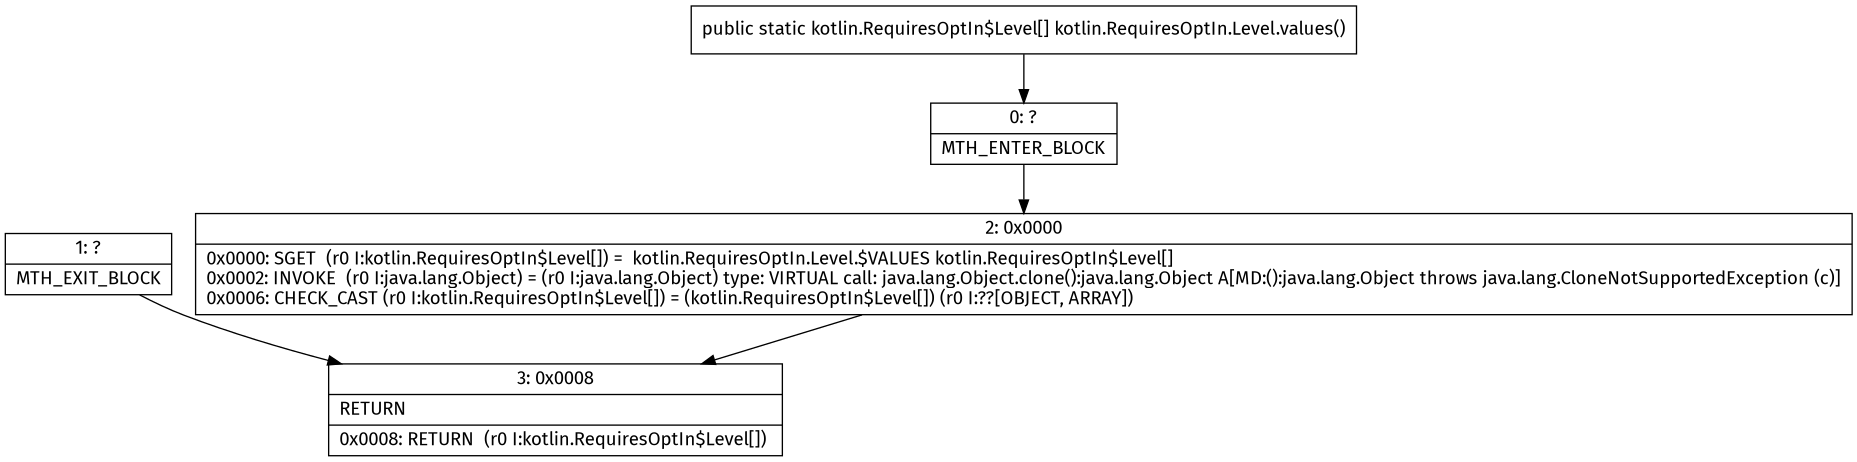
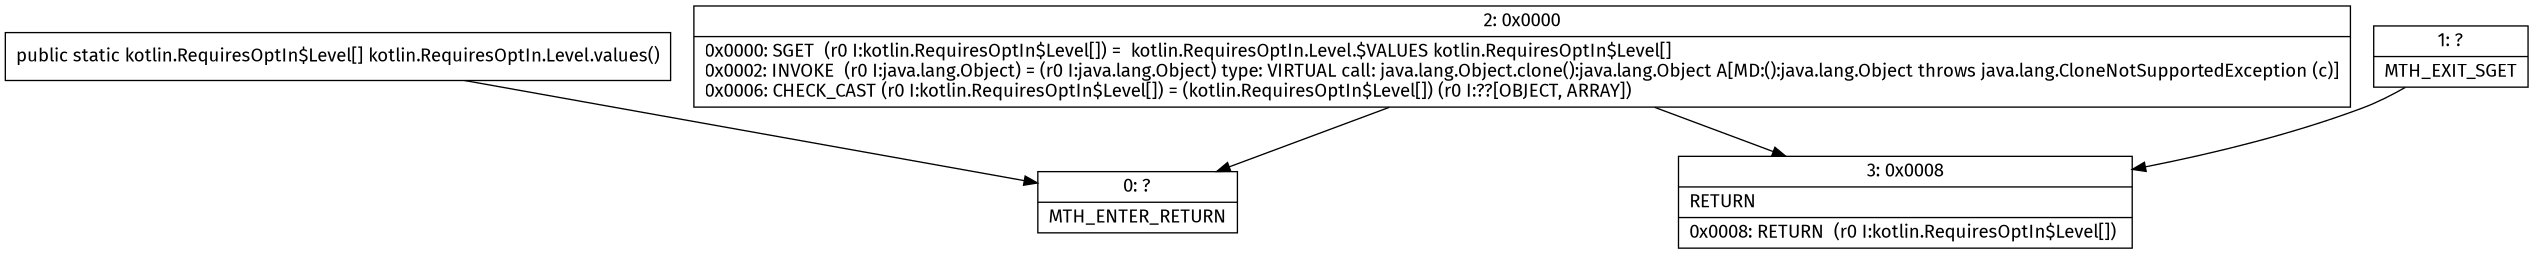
(1024, 148) -> (1138, 217)
(1024, 182) -> (1309, 137)
(88, 279) -> (2451, 71)
